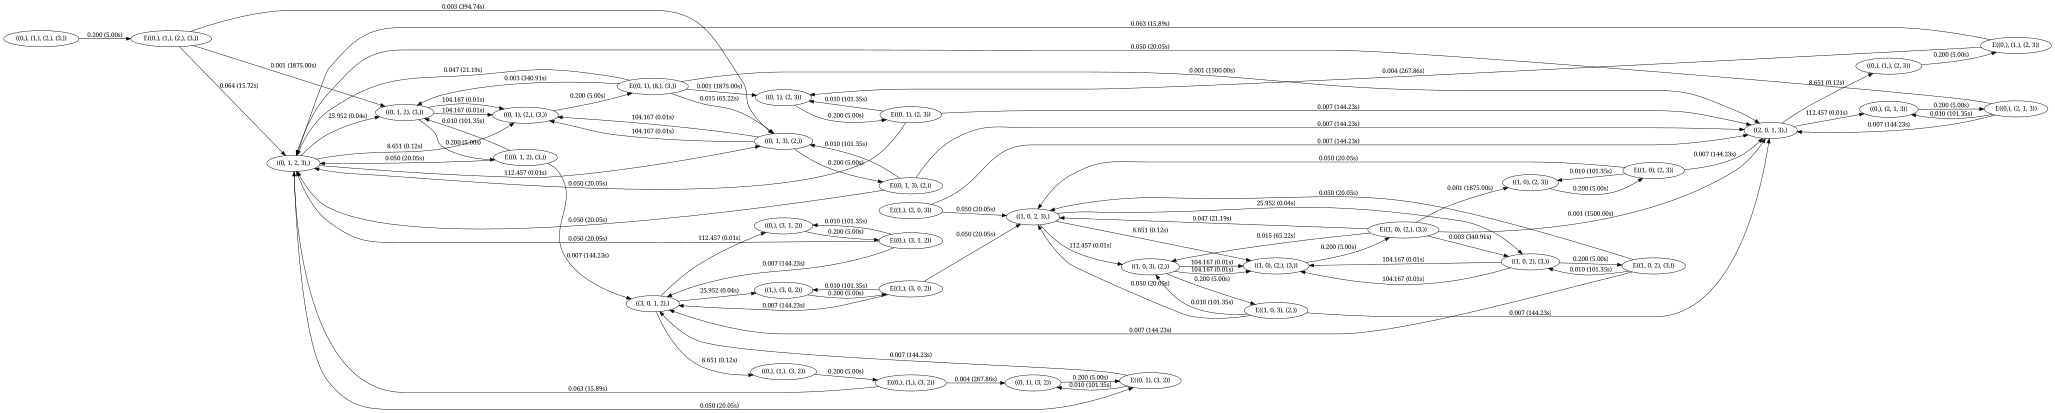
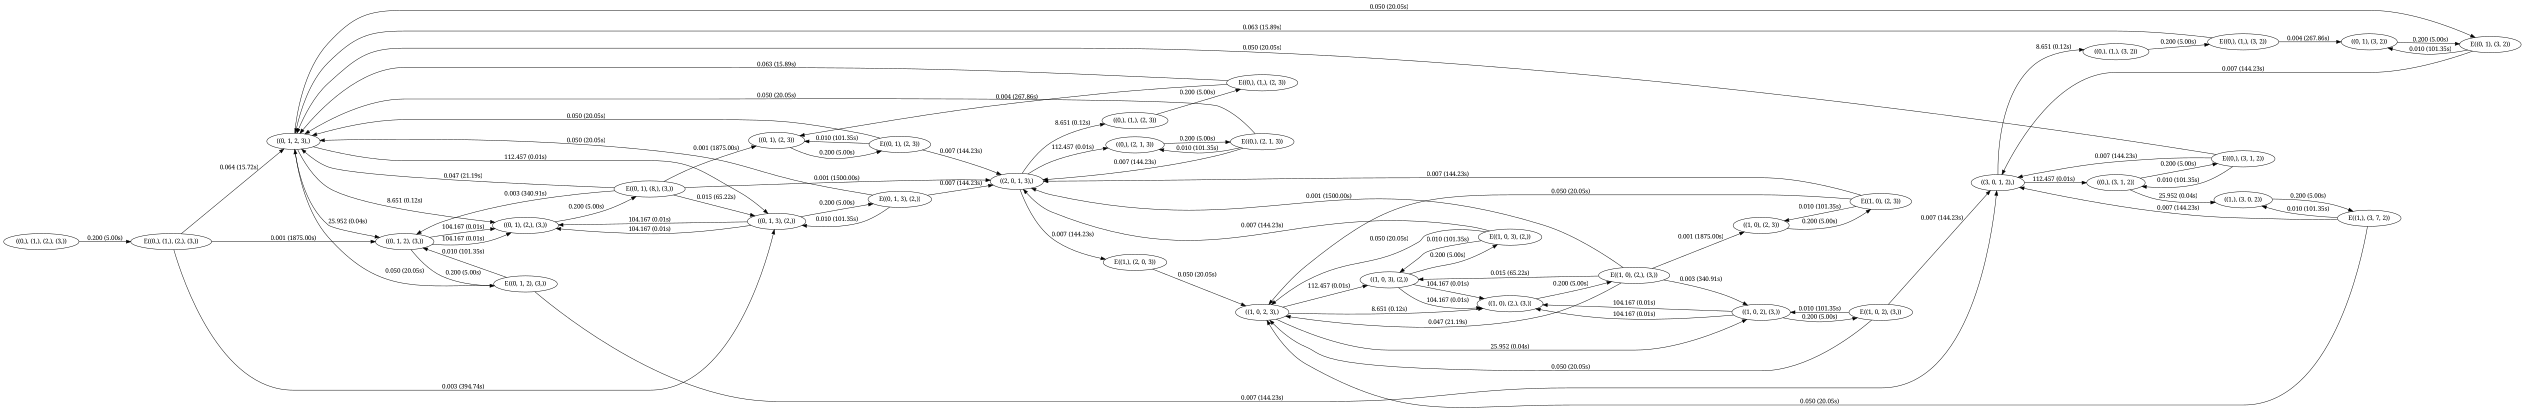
(1328, 145) -> (1050, 236)
(911, 289) -> (2369, 218)
(715, 297) -> (2169, 201)
